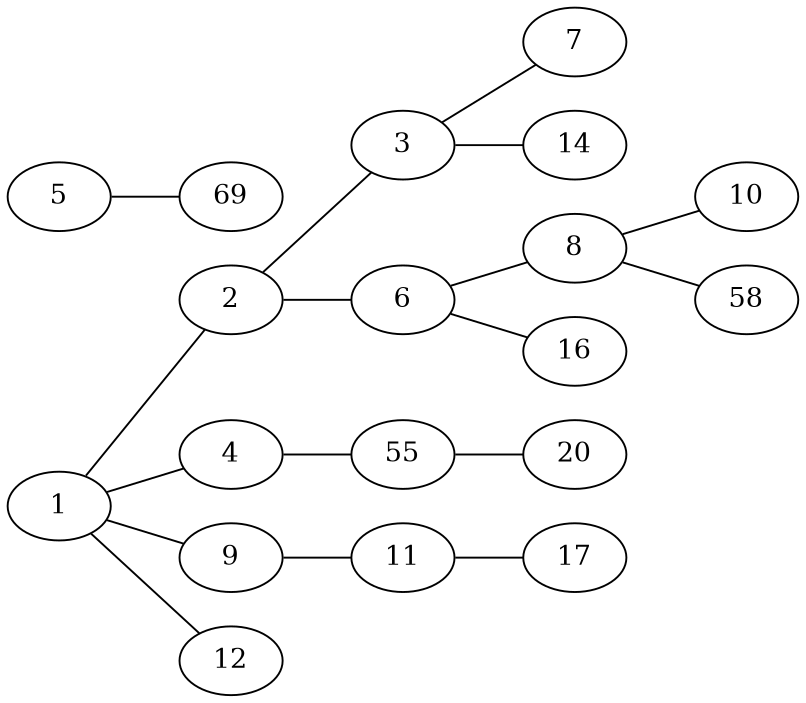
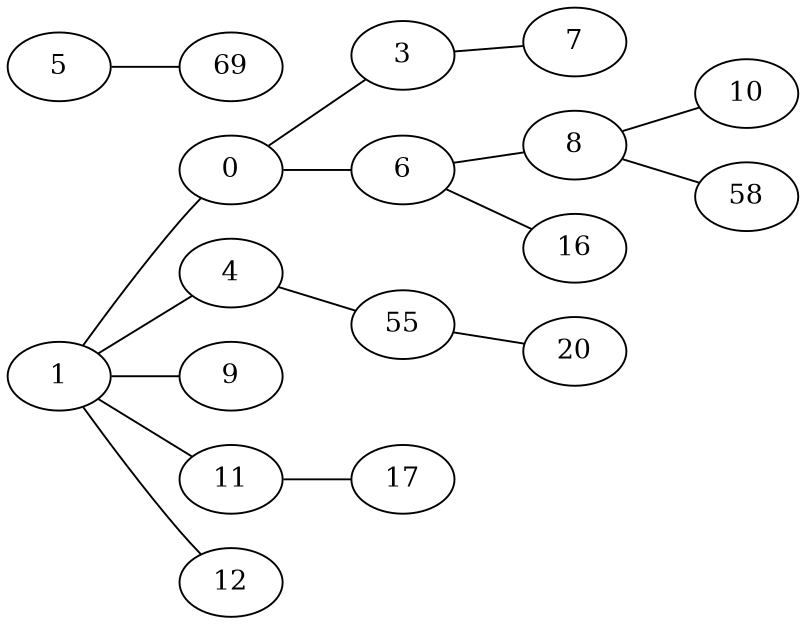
(575, 145) -> none
(231, 300) -> (231, 170)
(317, 558) -> (145, 428)
